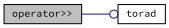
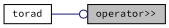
(96, 14) -> (66, 14)
